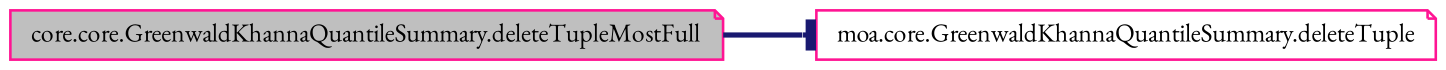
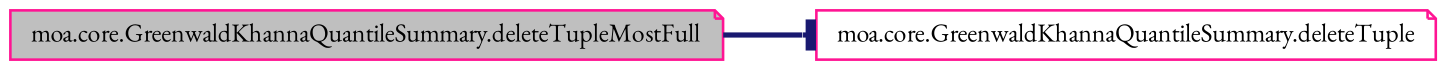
(367, 35) -> (367, 35)
